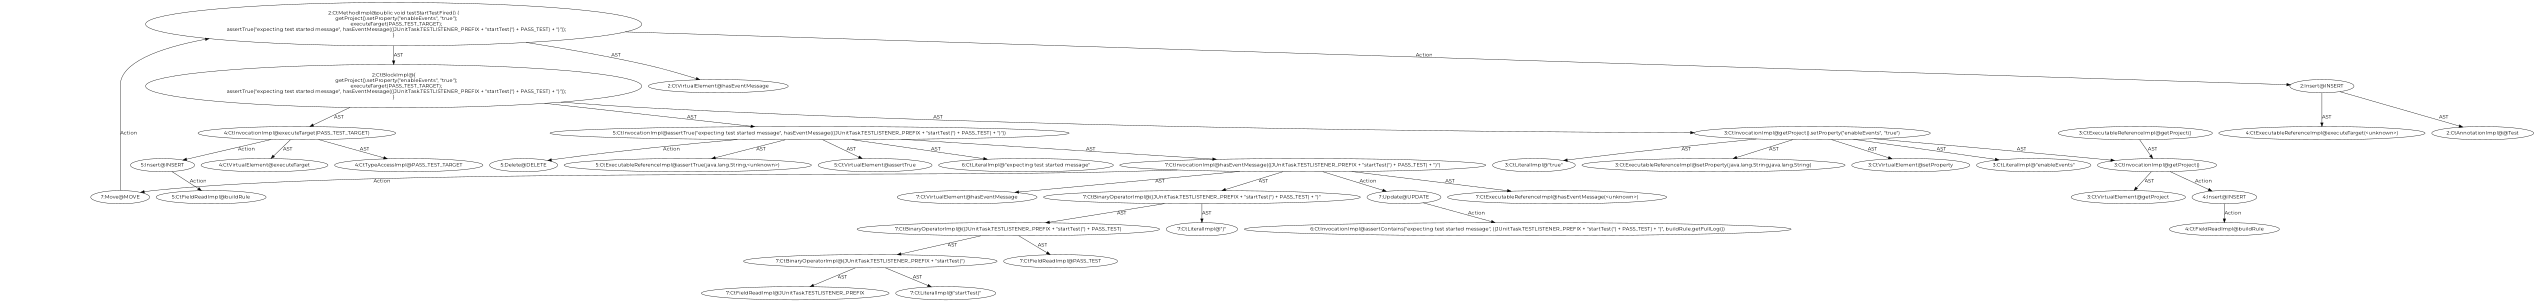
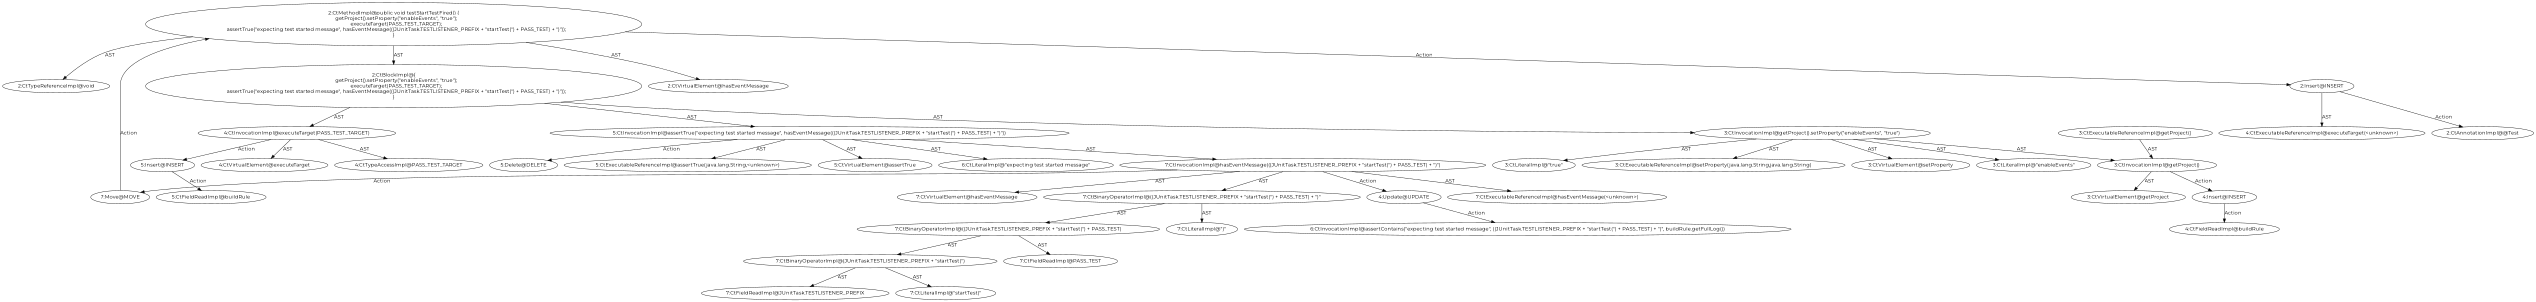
none -> (56, 86)
(2444, 117) -> (2444, 117)
(1404, 197) -> (1404, 197)
